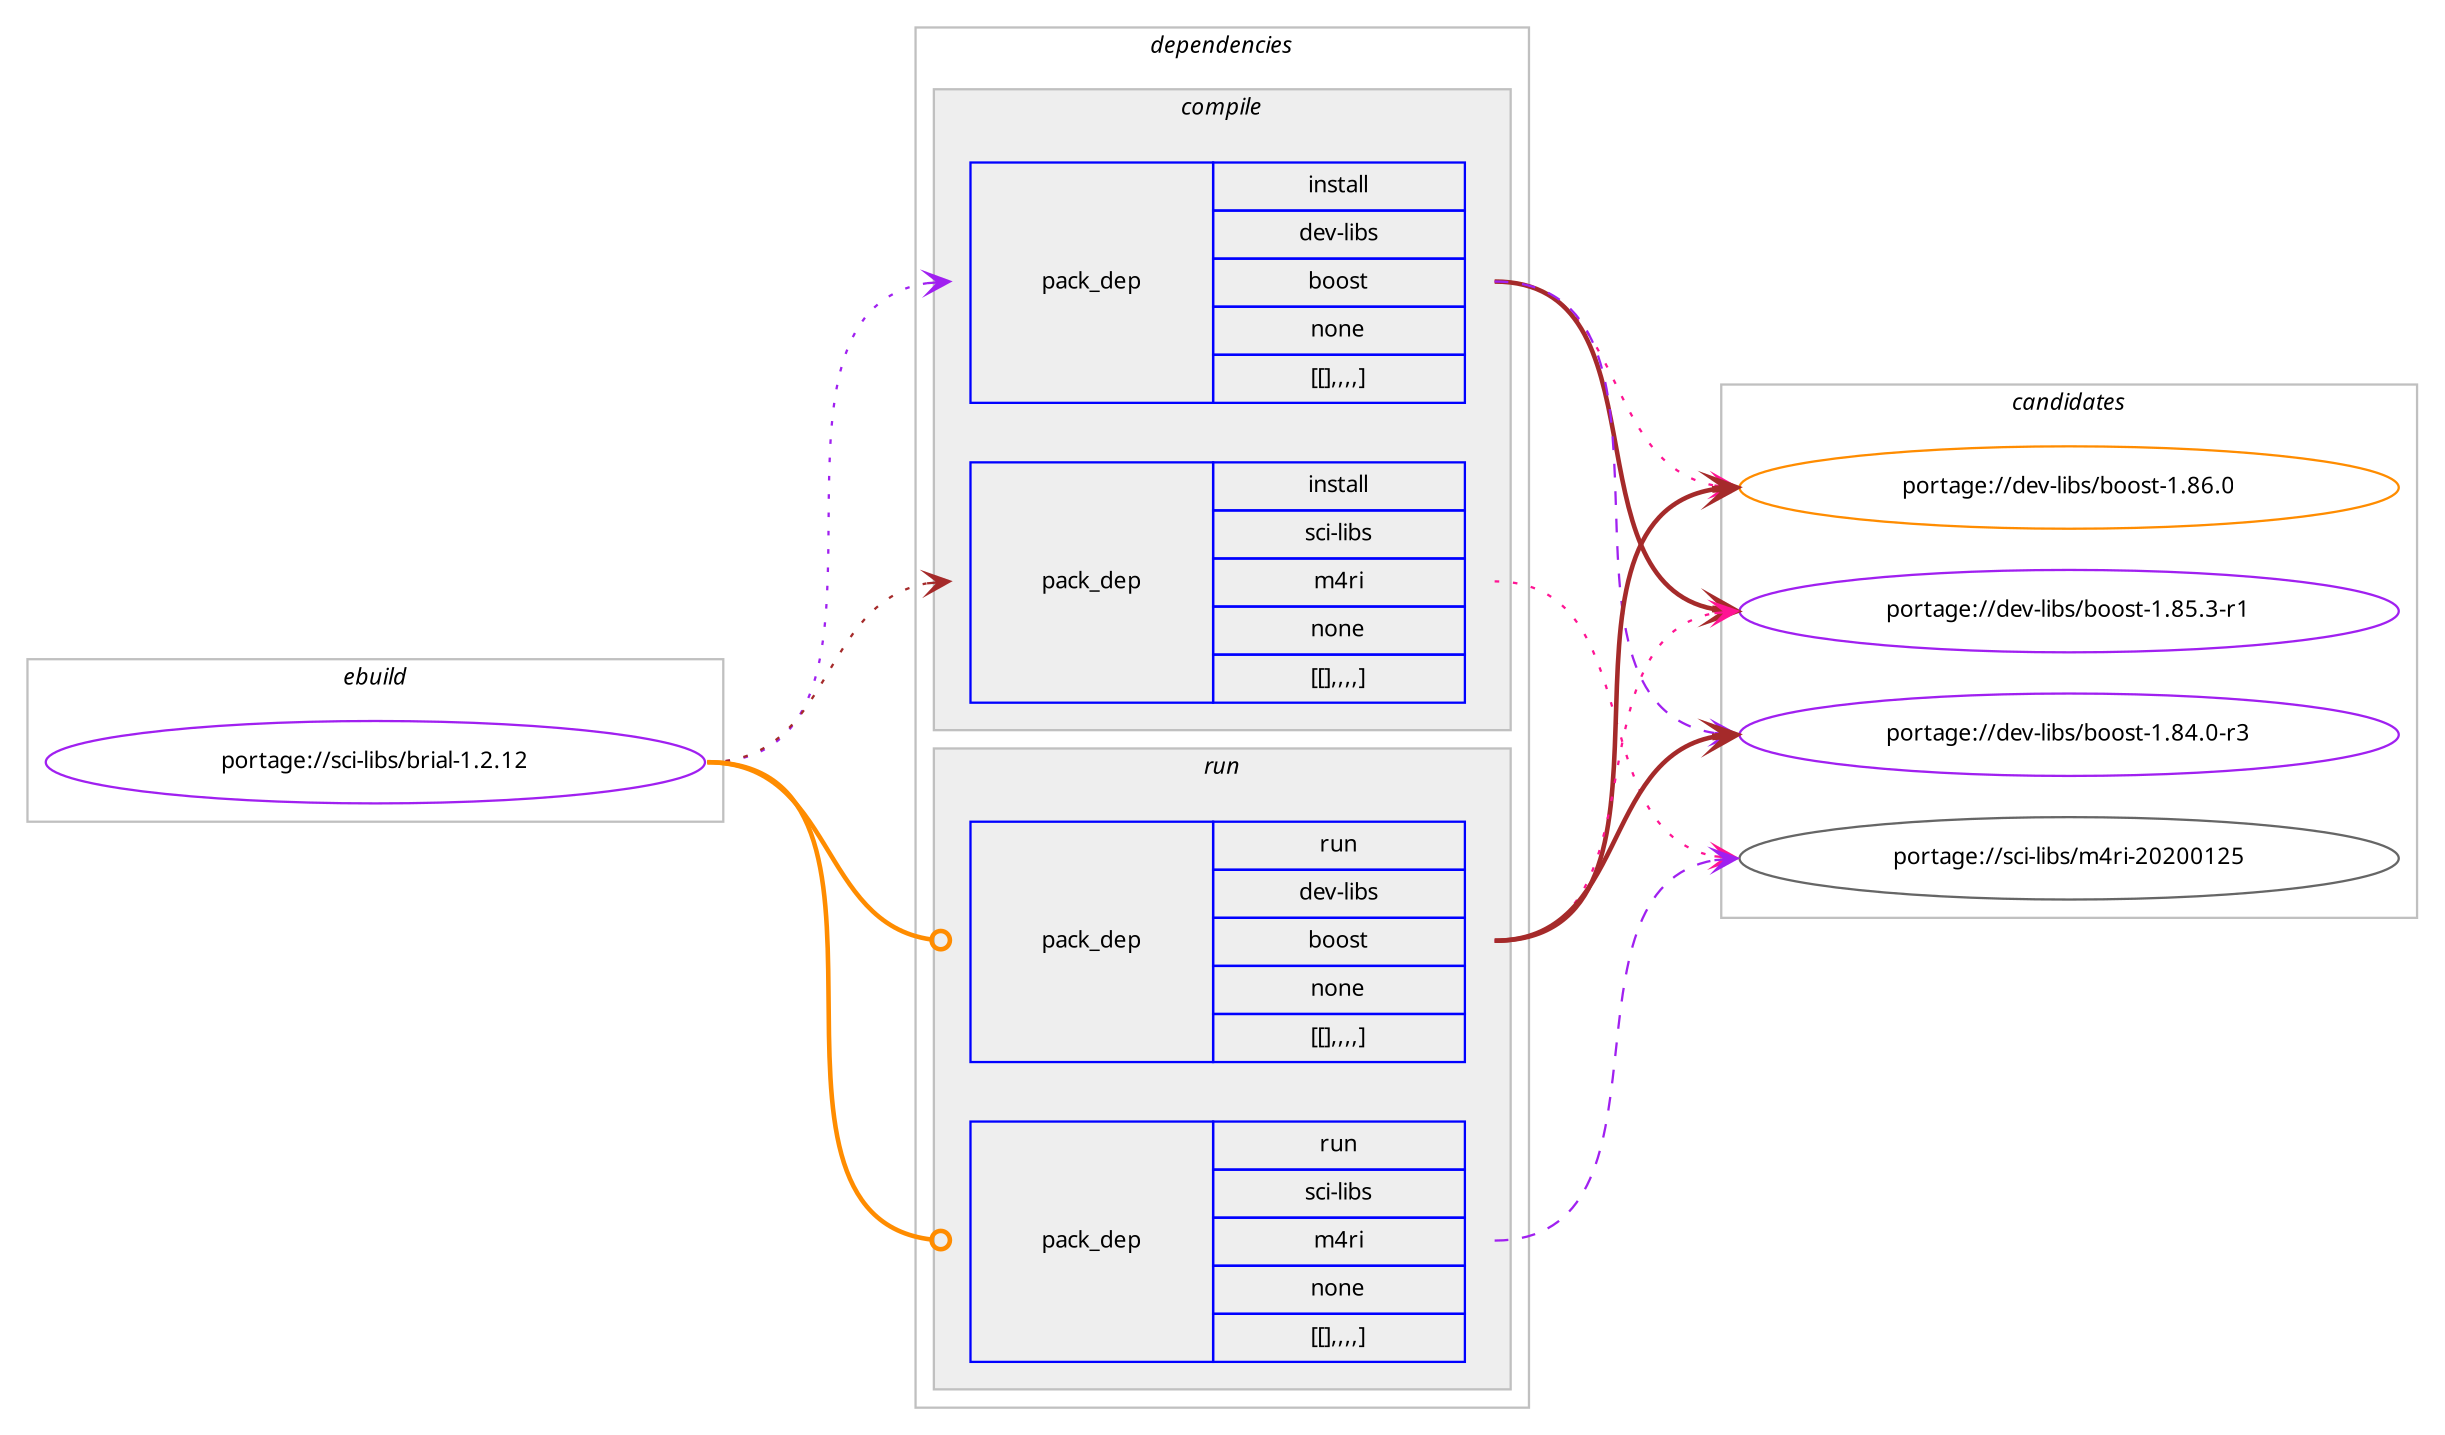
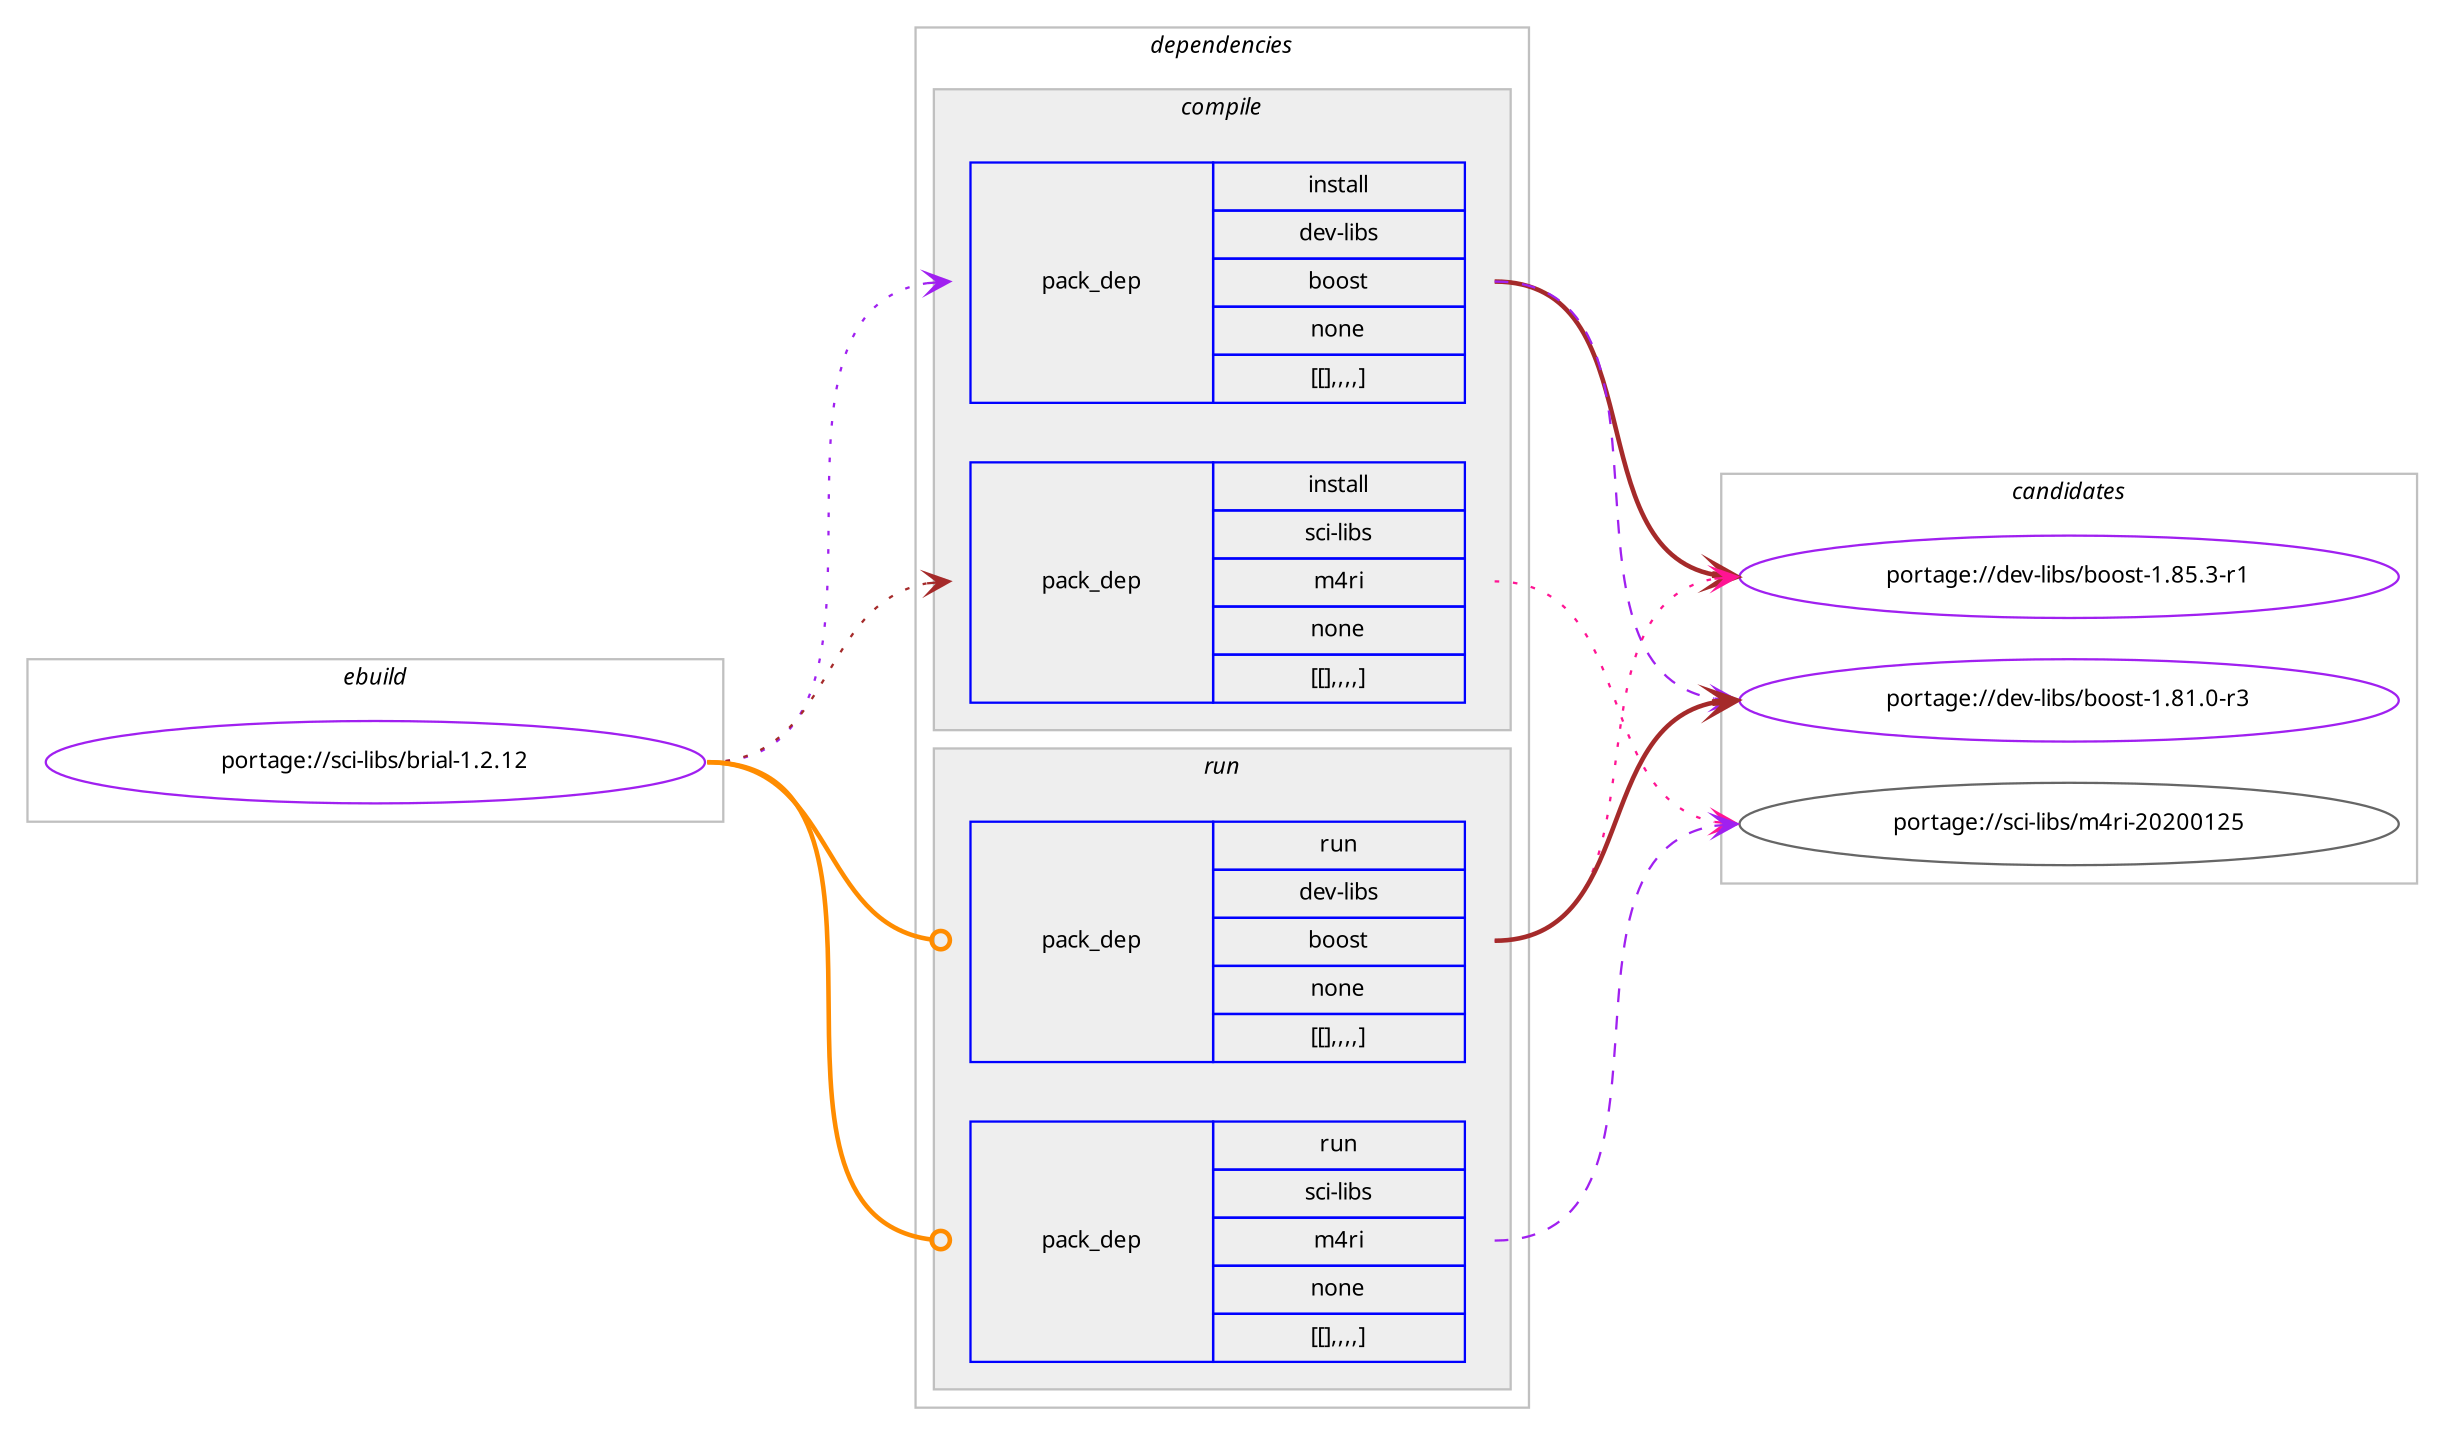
(2069, 488) -> none
(2069, 735) -> (2069, 700)
